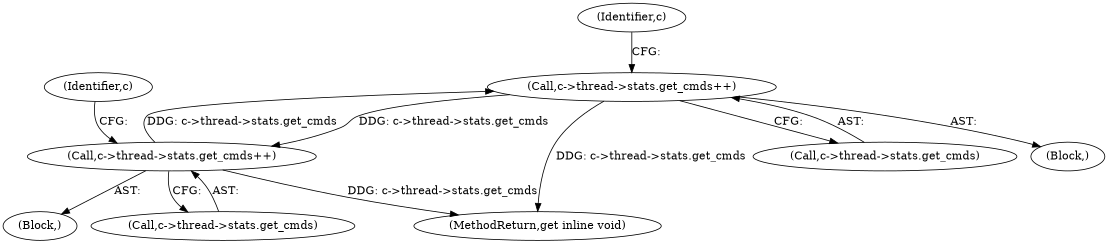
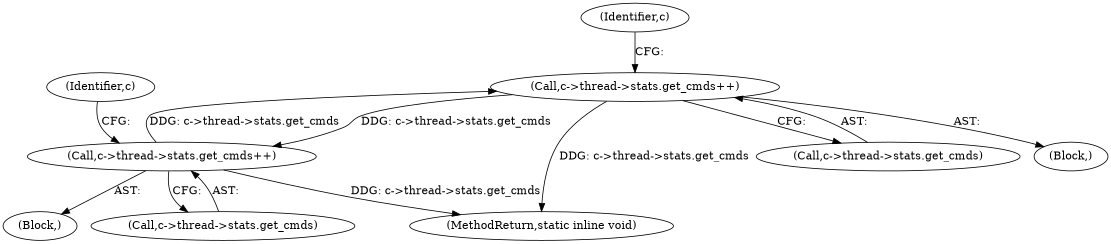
(538, 226) -> (542, 226)
